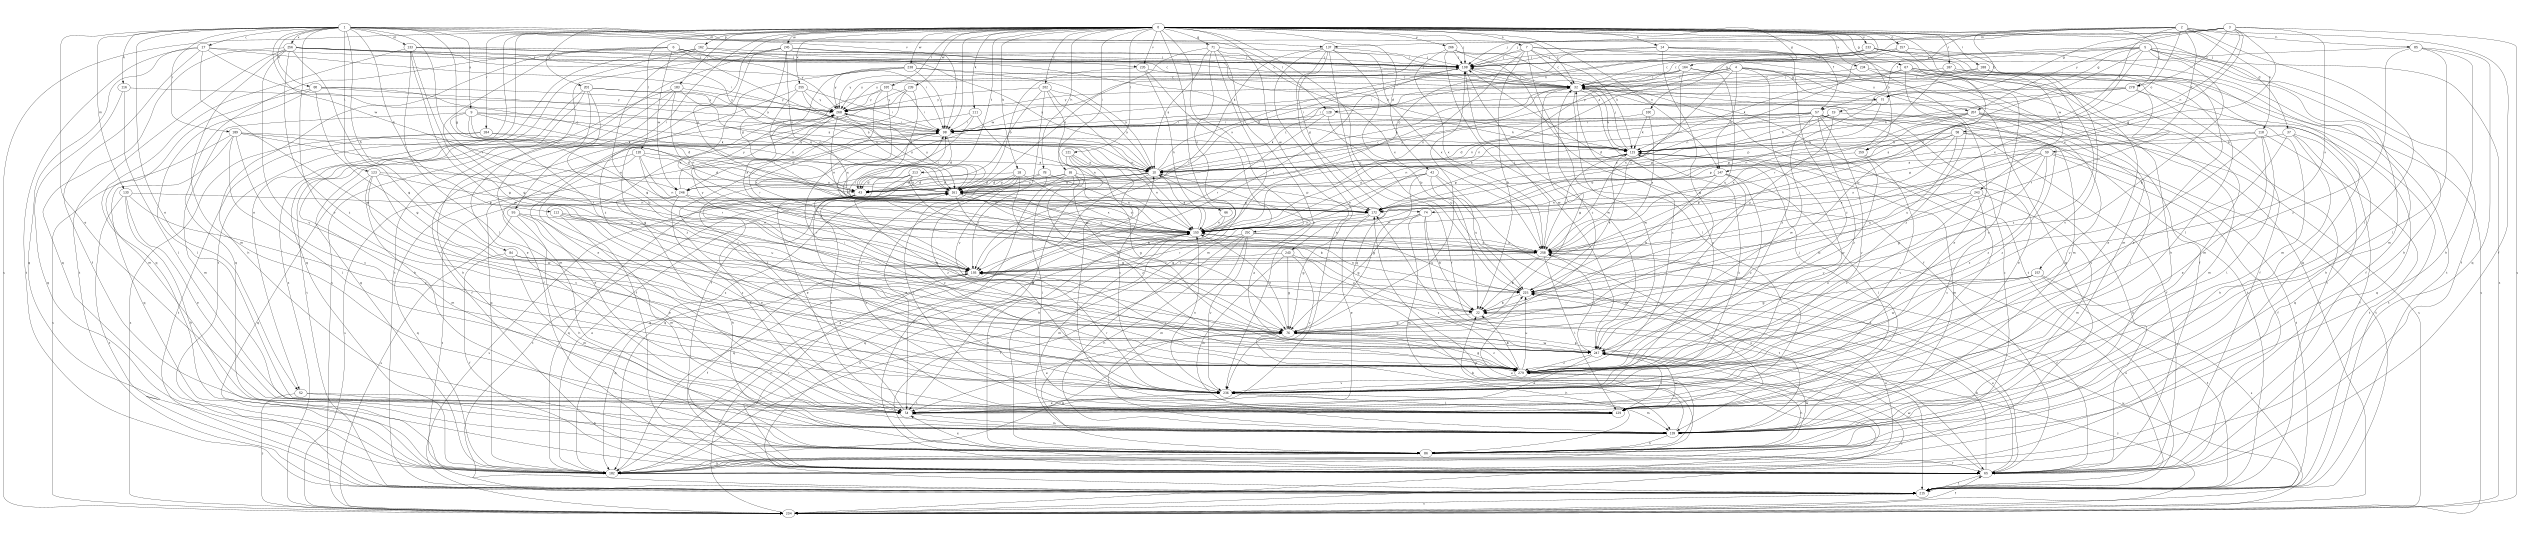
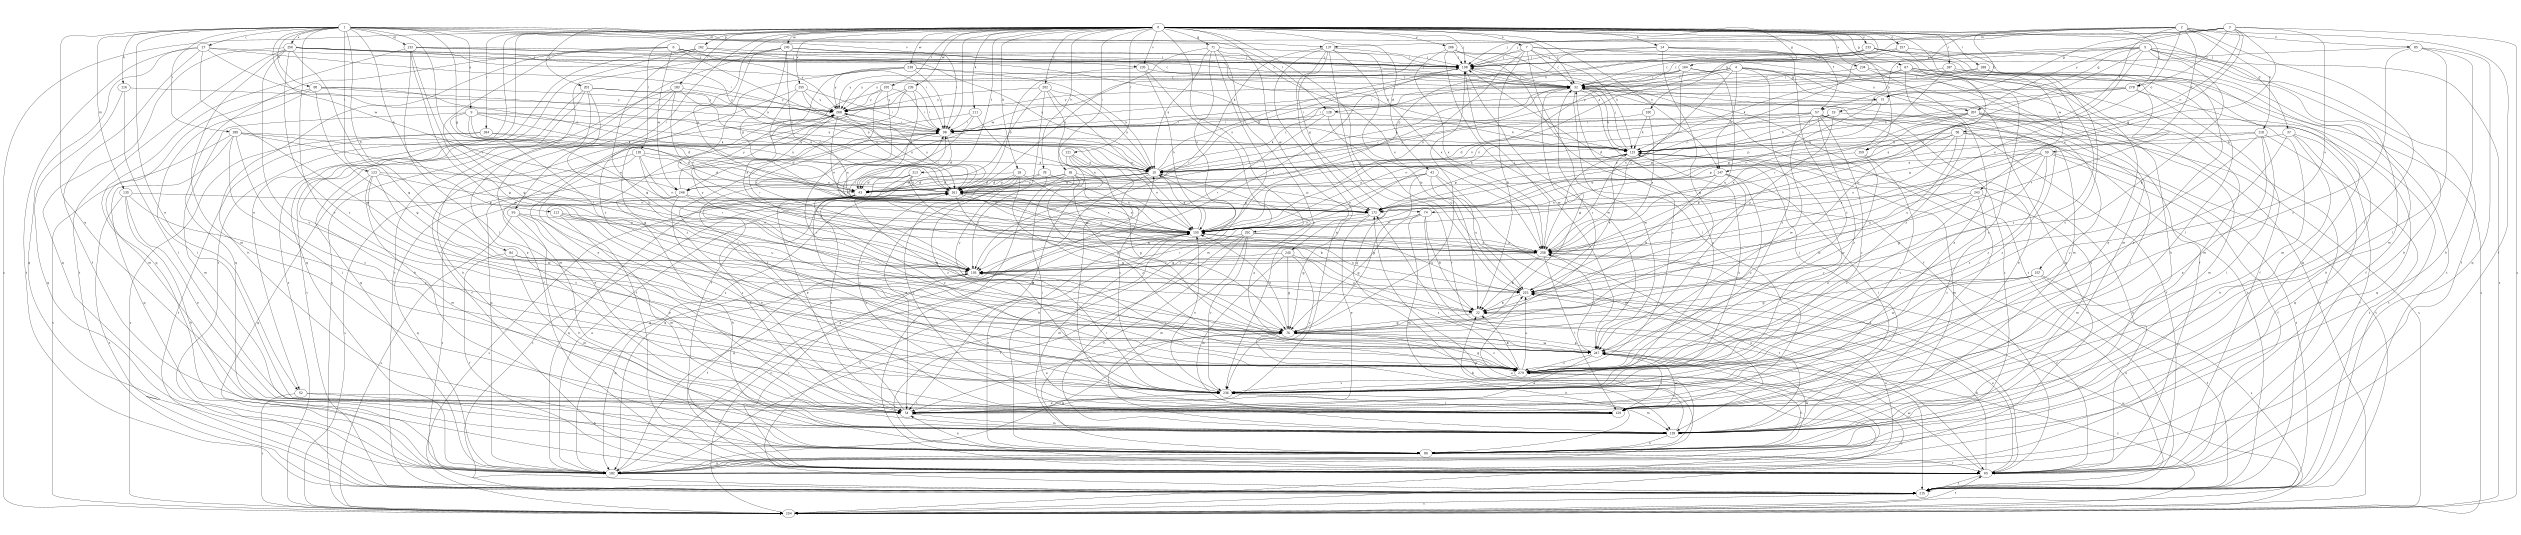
(1361, 121) -> (927, 109)
(1226, 213) -> none
